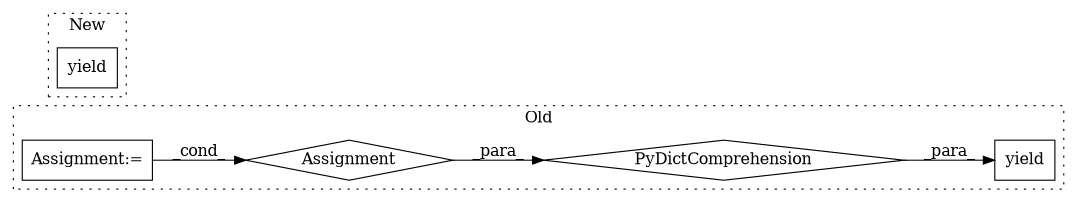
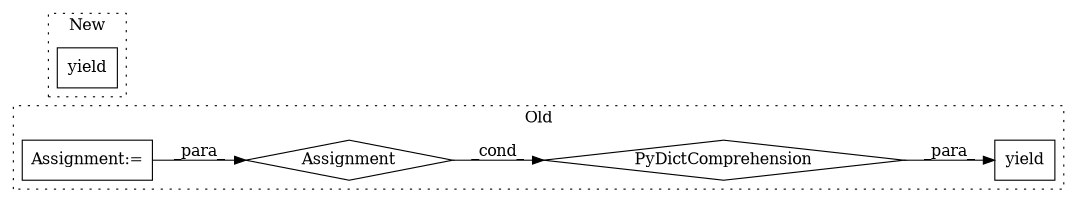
(199, 152) -> (199, 152)
(498, 152) -> (498, 152)
